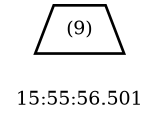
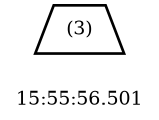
(80, 29) -> (80, 29)
